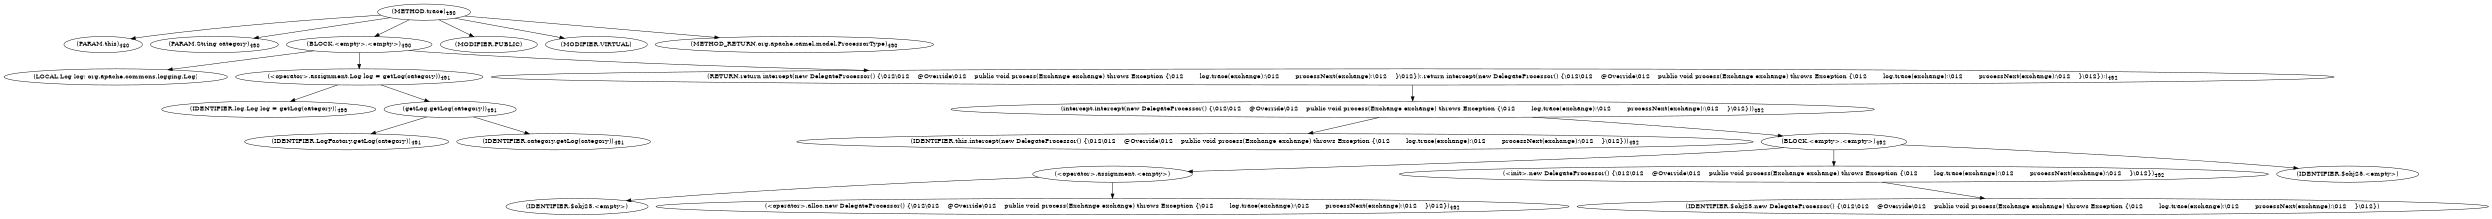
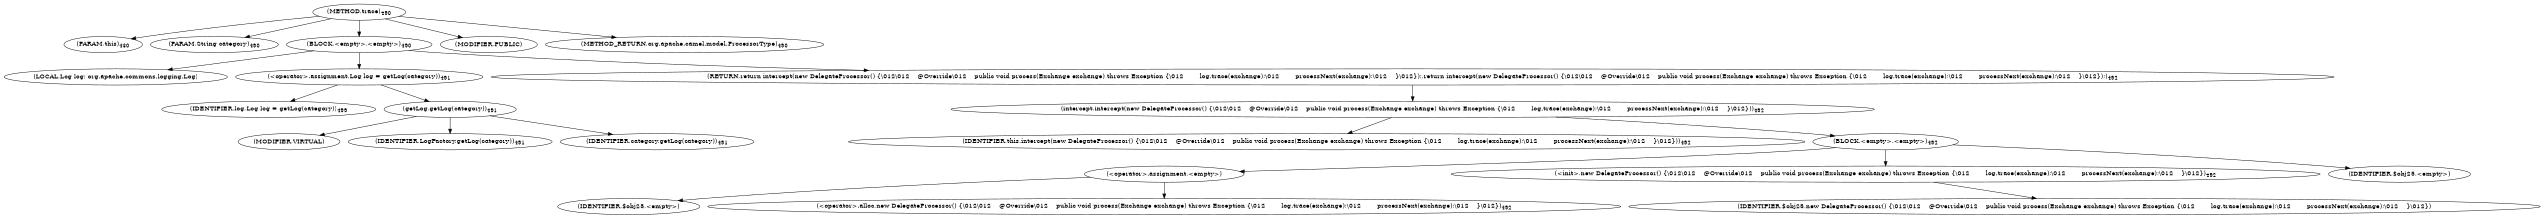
(507, 28) -> (370, 125)
